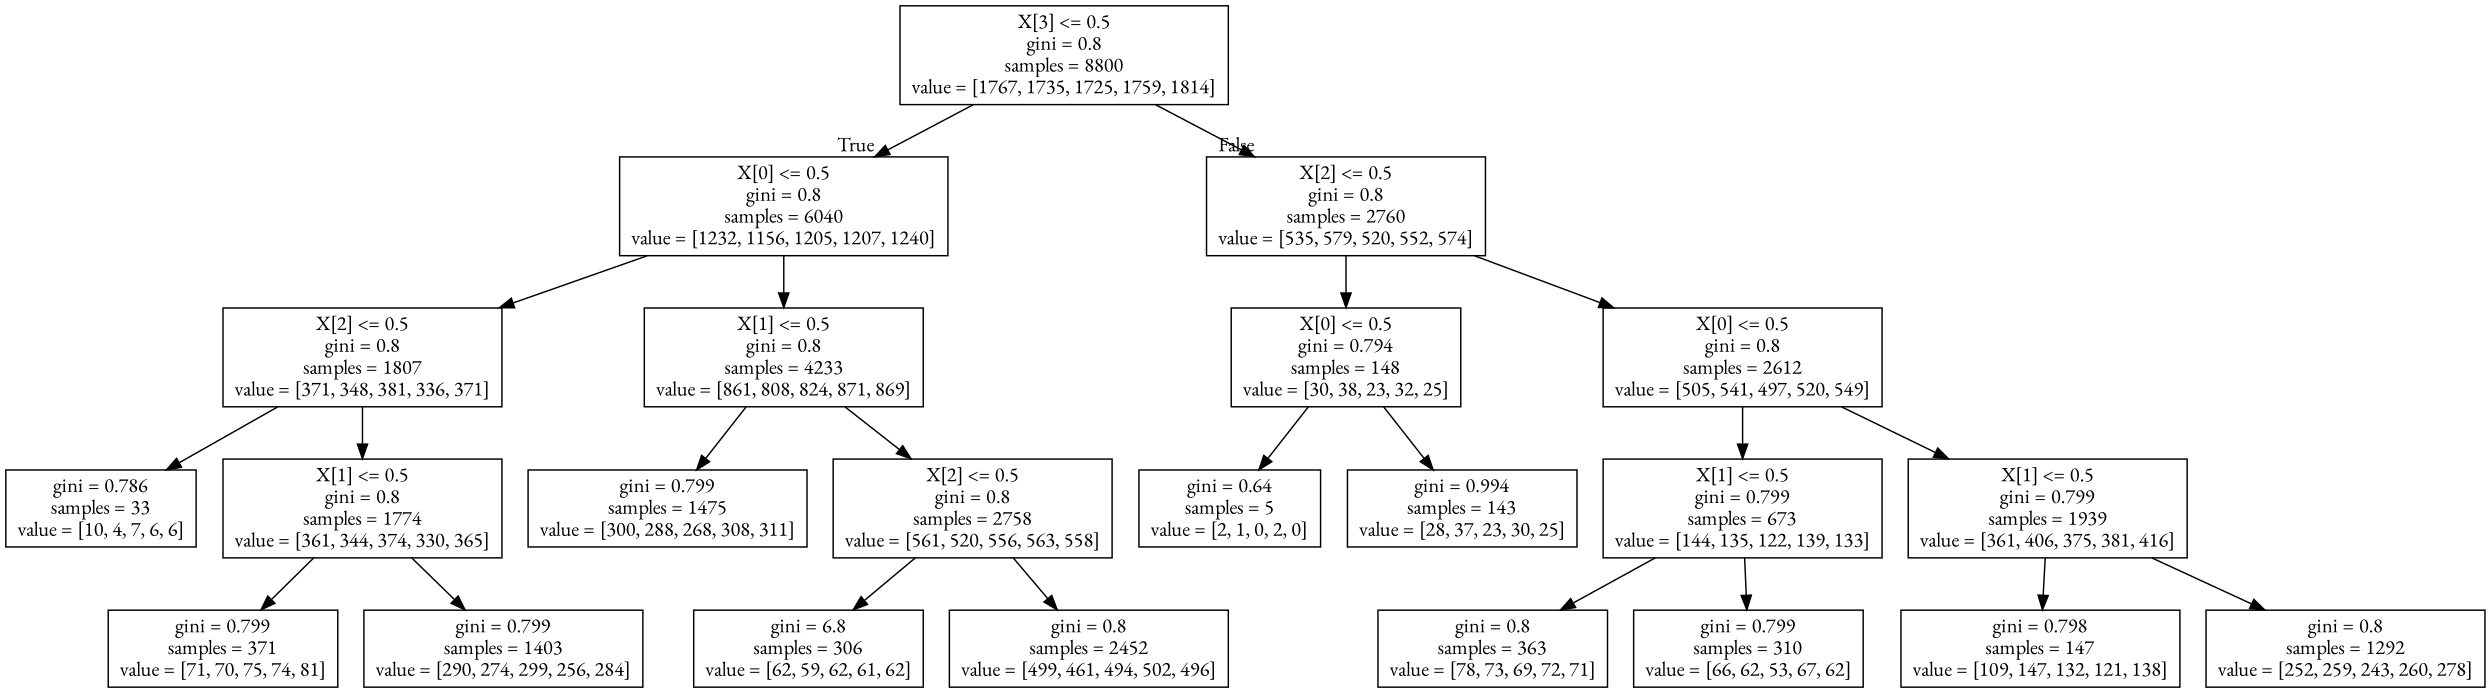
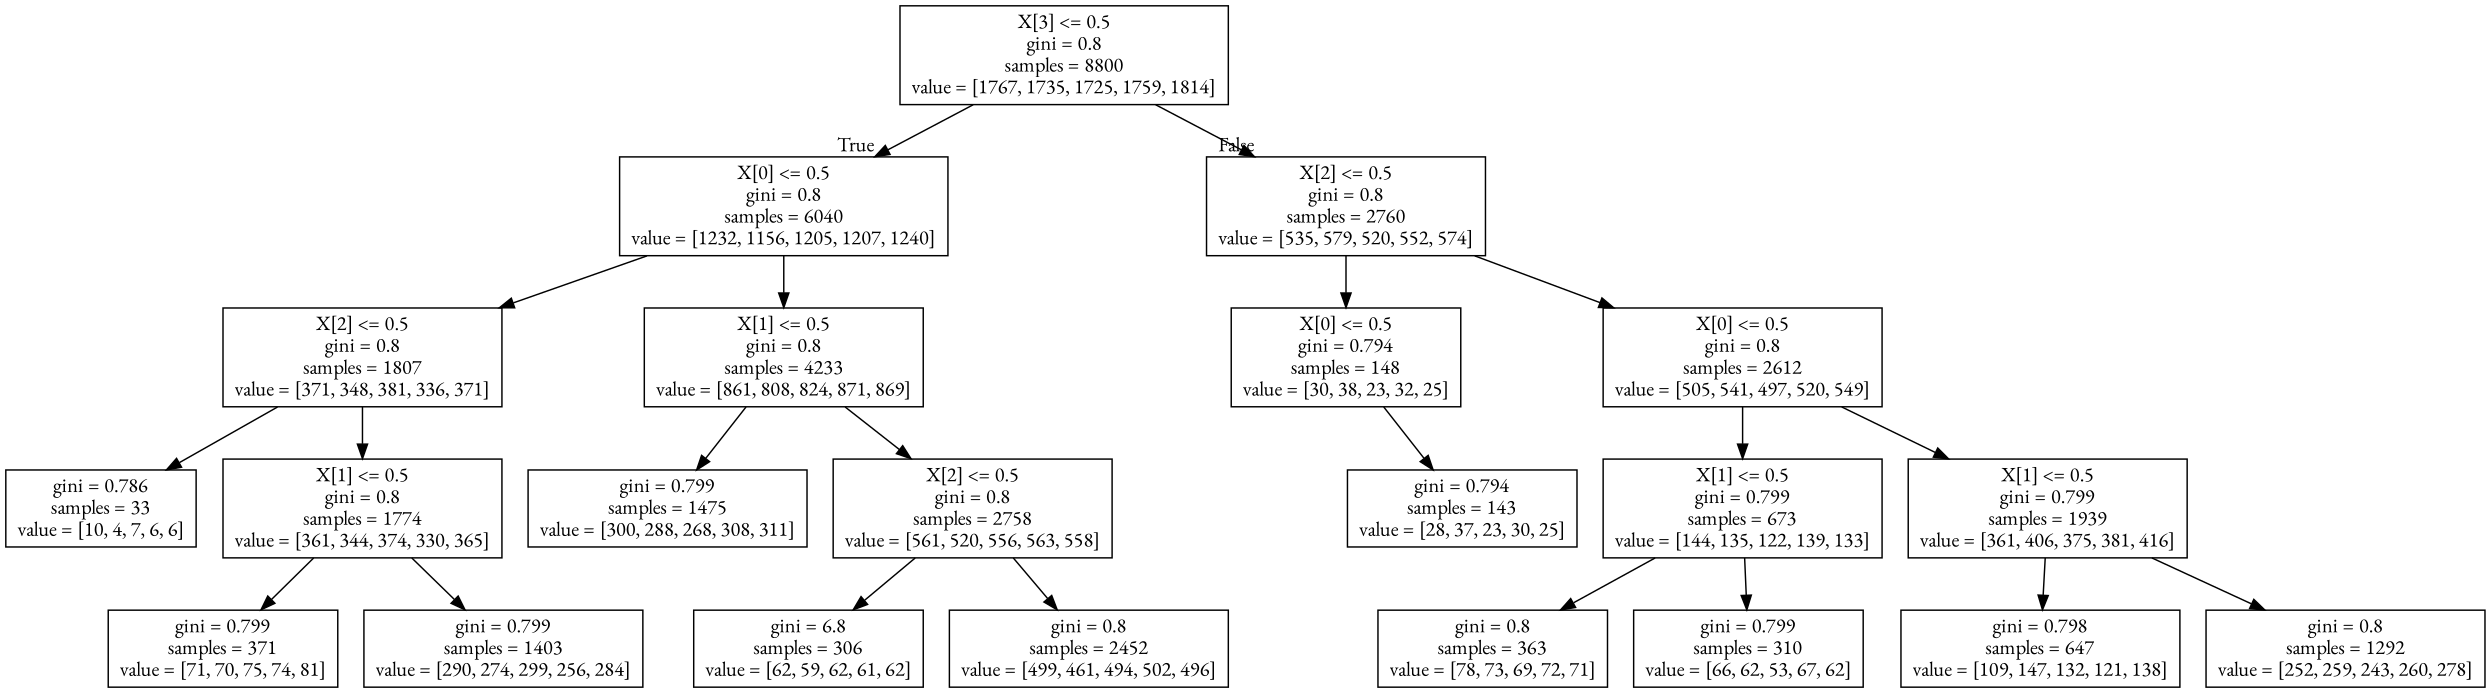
(1230, 508) -> none
(1462, 508) -> (1462, 508)
(2040, 649) -> (2040, 649)
